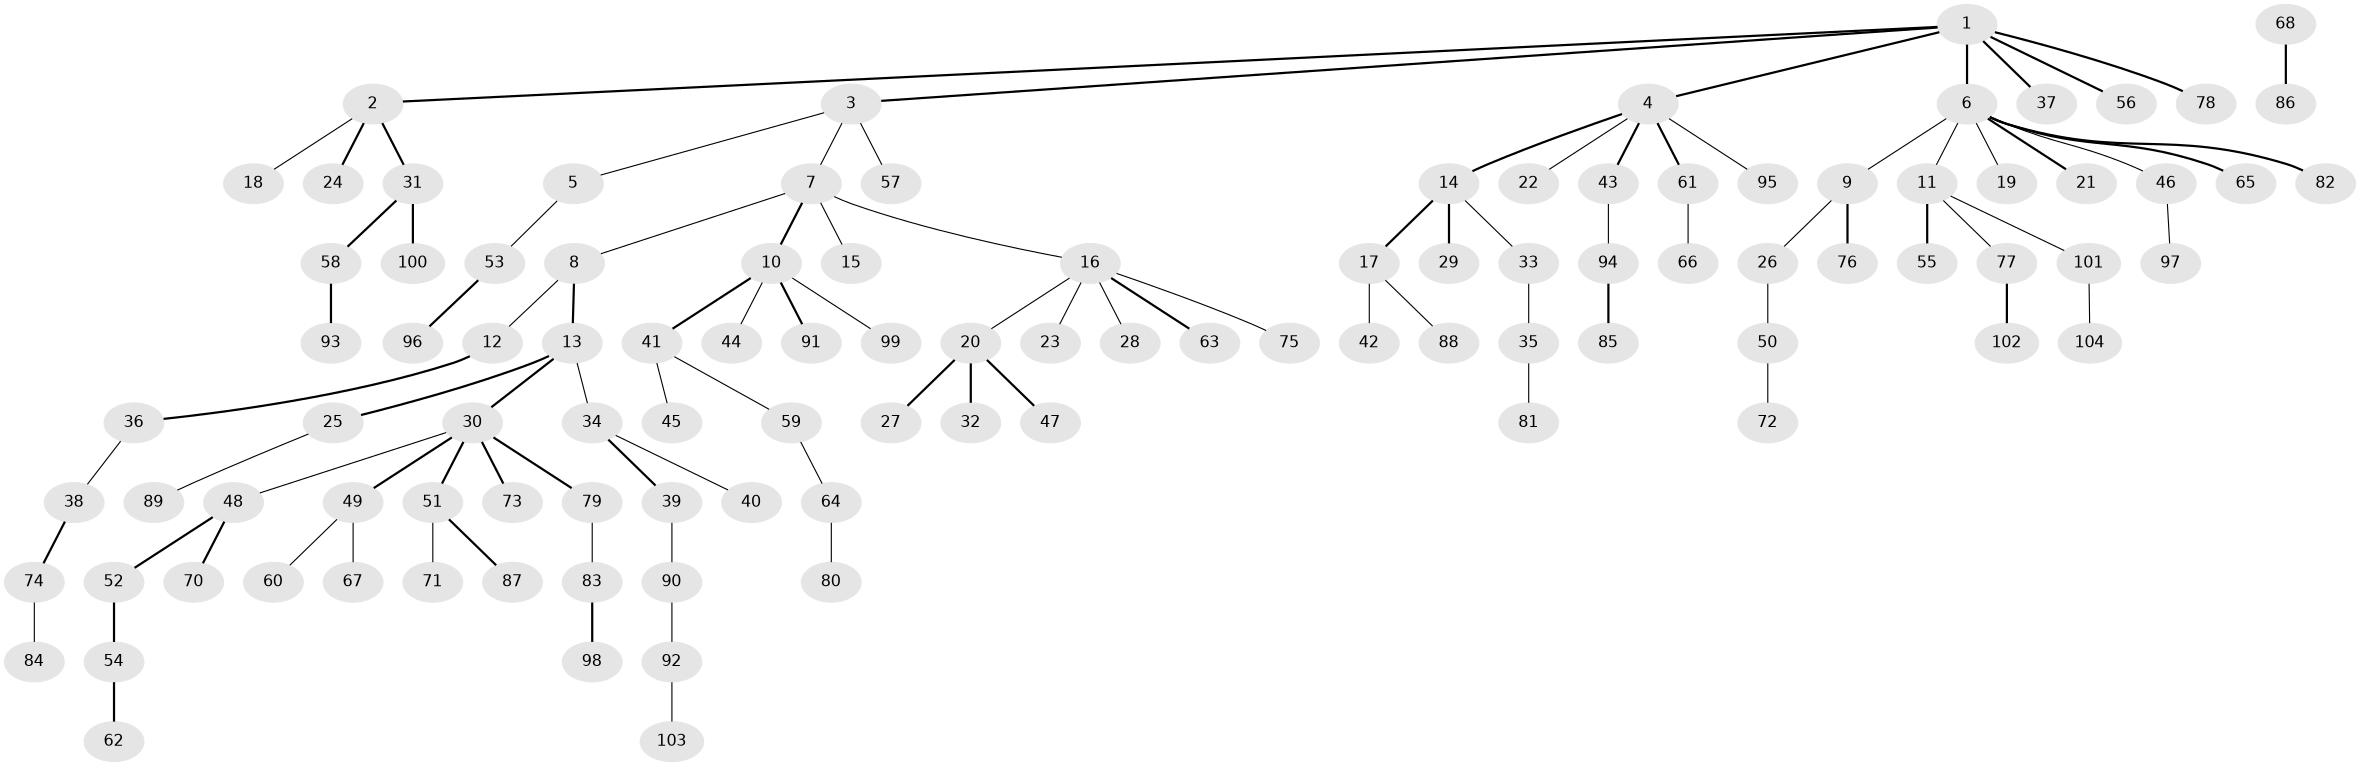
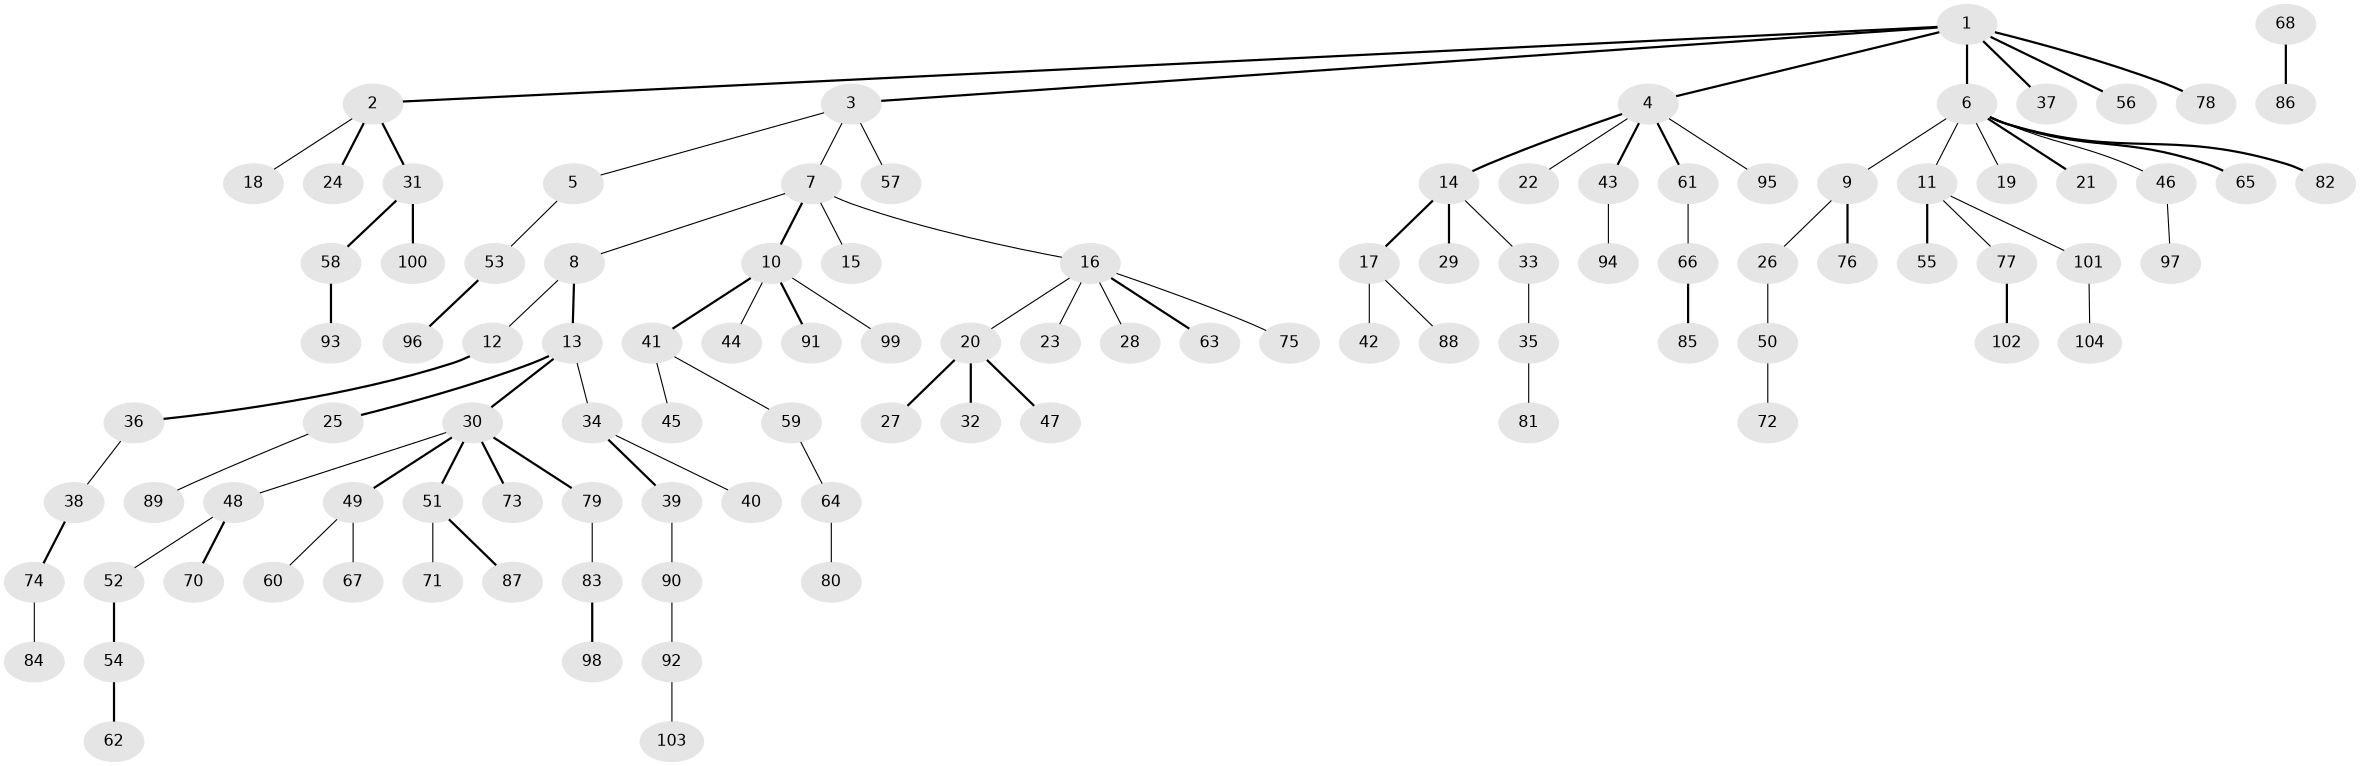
(1608, 303) -> (1688, 303)
(174, 542) -> (174, 542)
